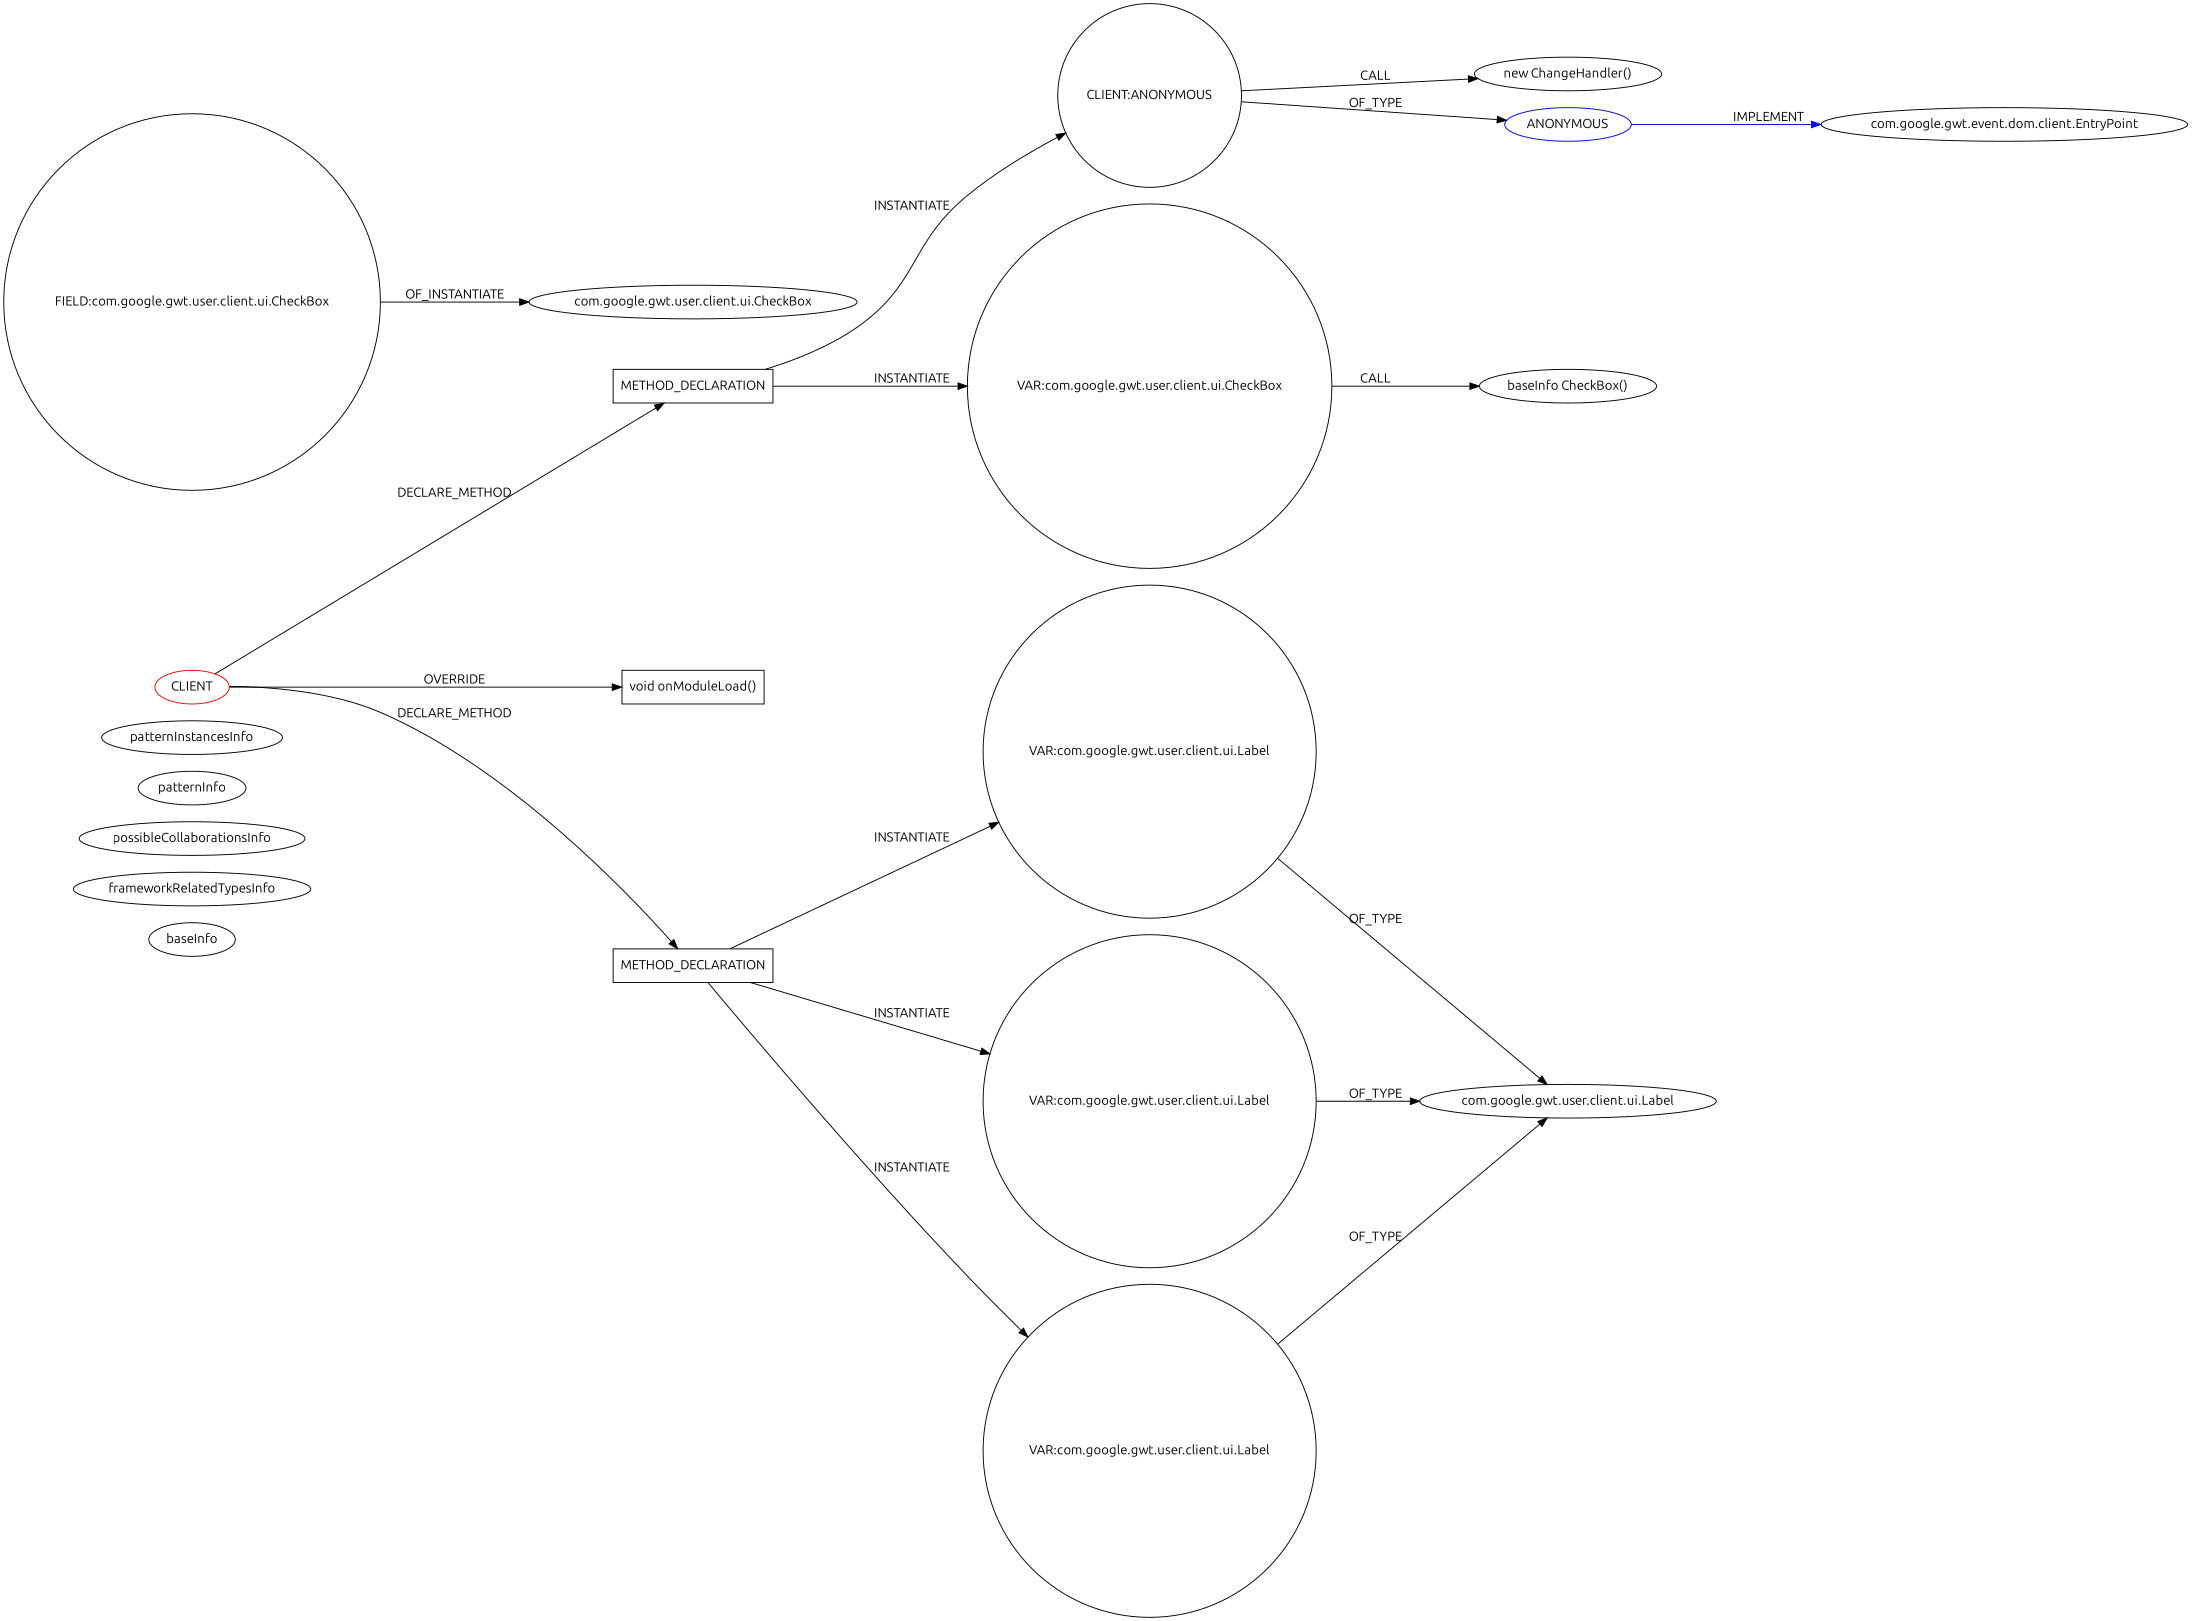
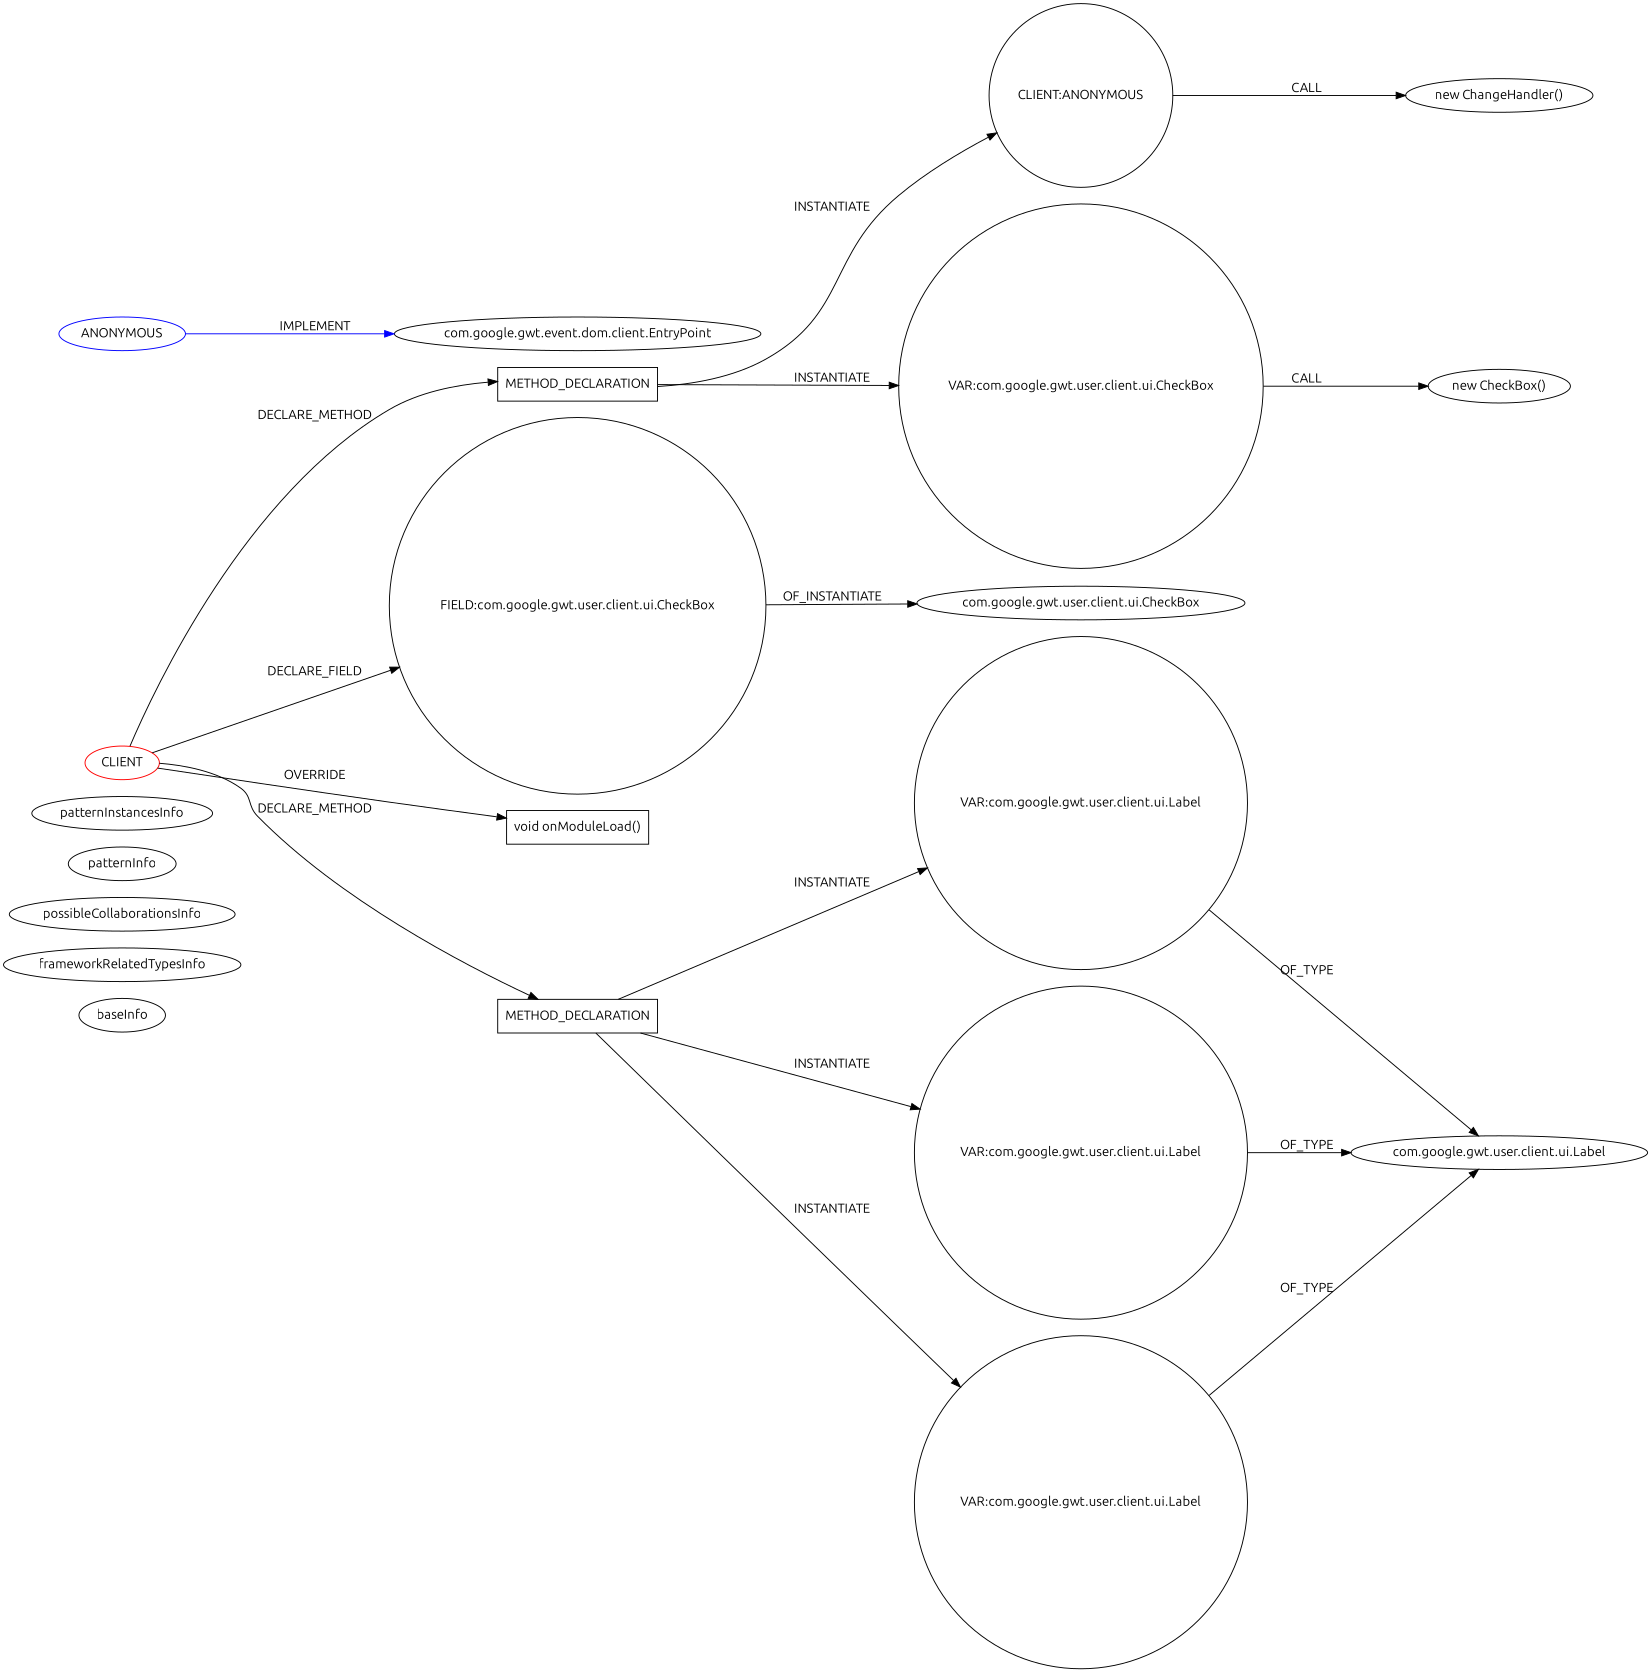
(1369, 111) -> none
(1568, 386) -> (1499, 386)
none -> (271, 712)
